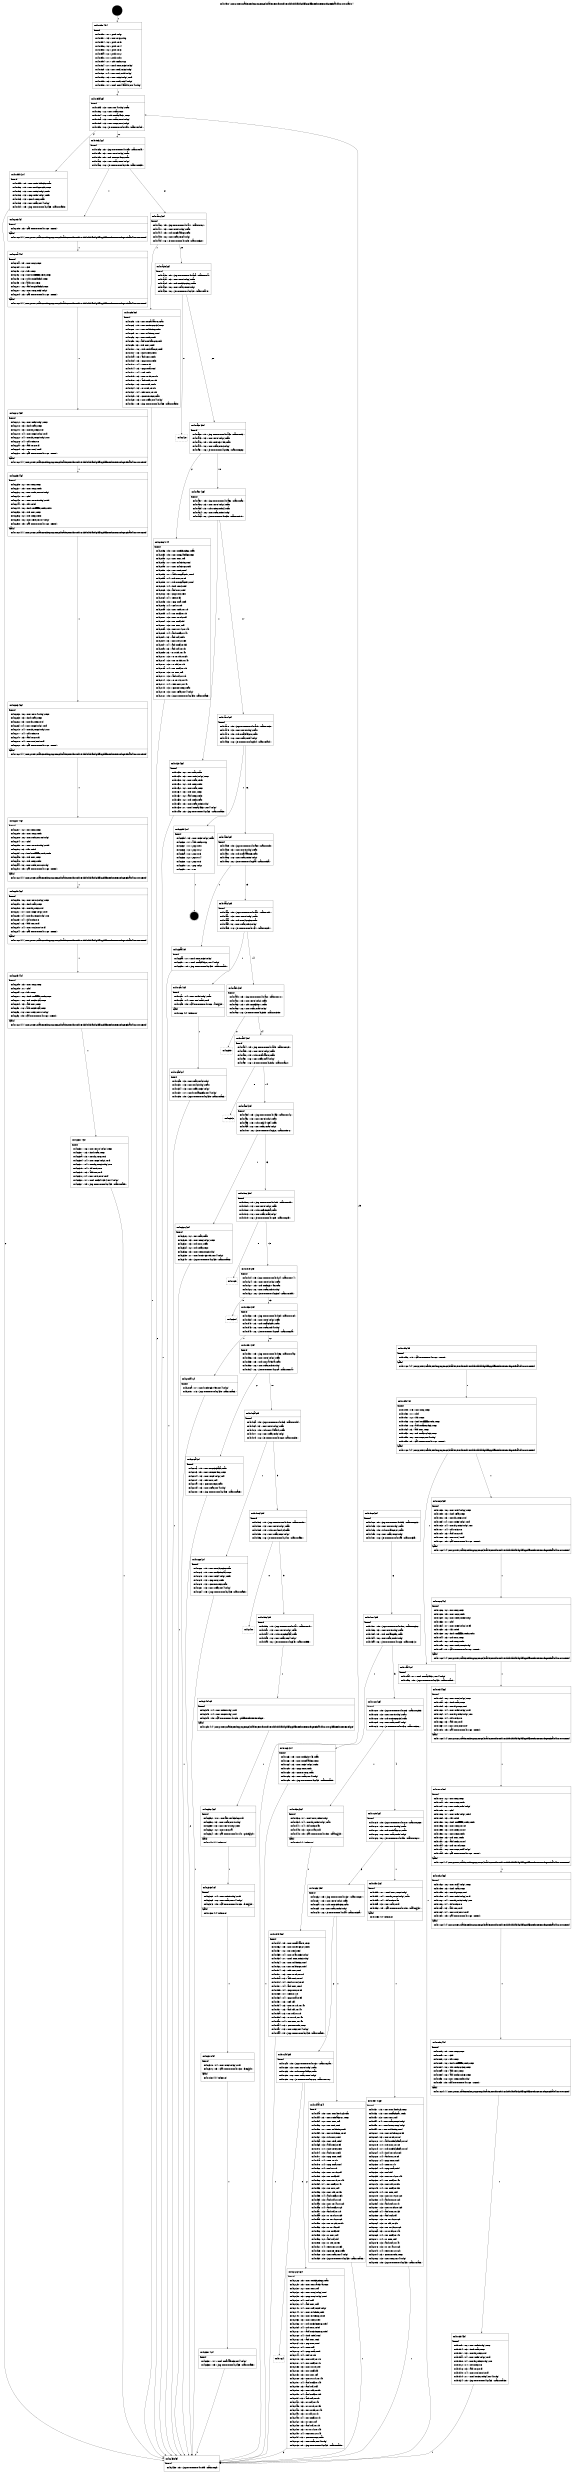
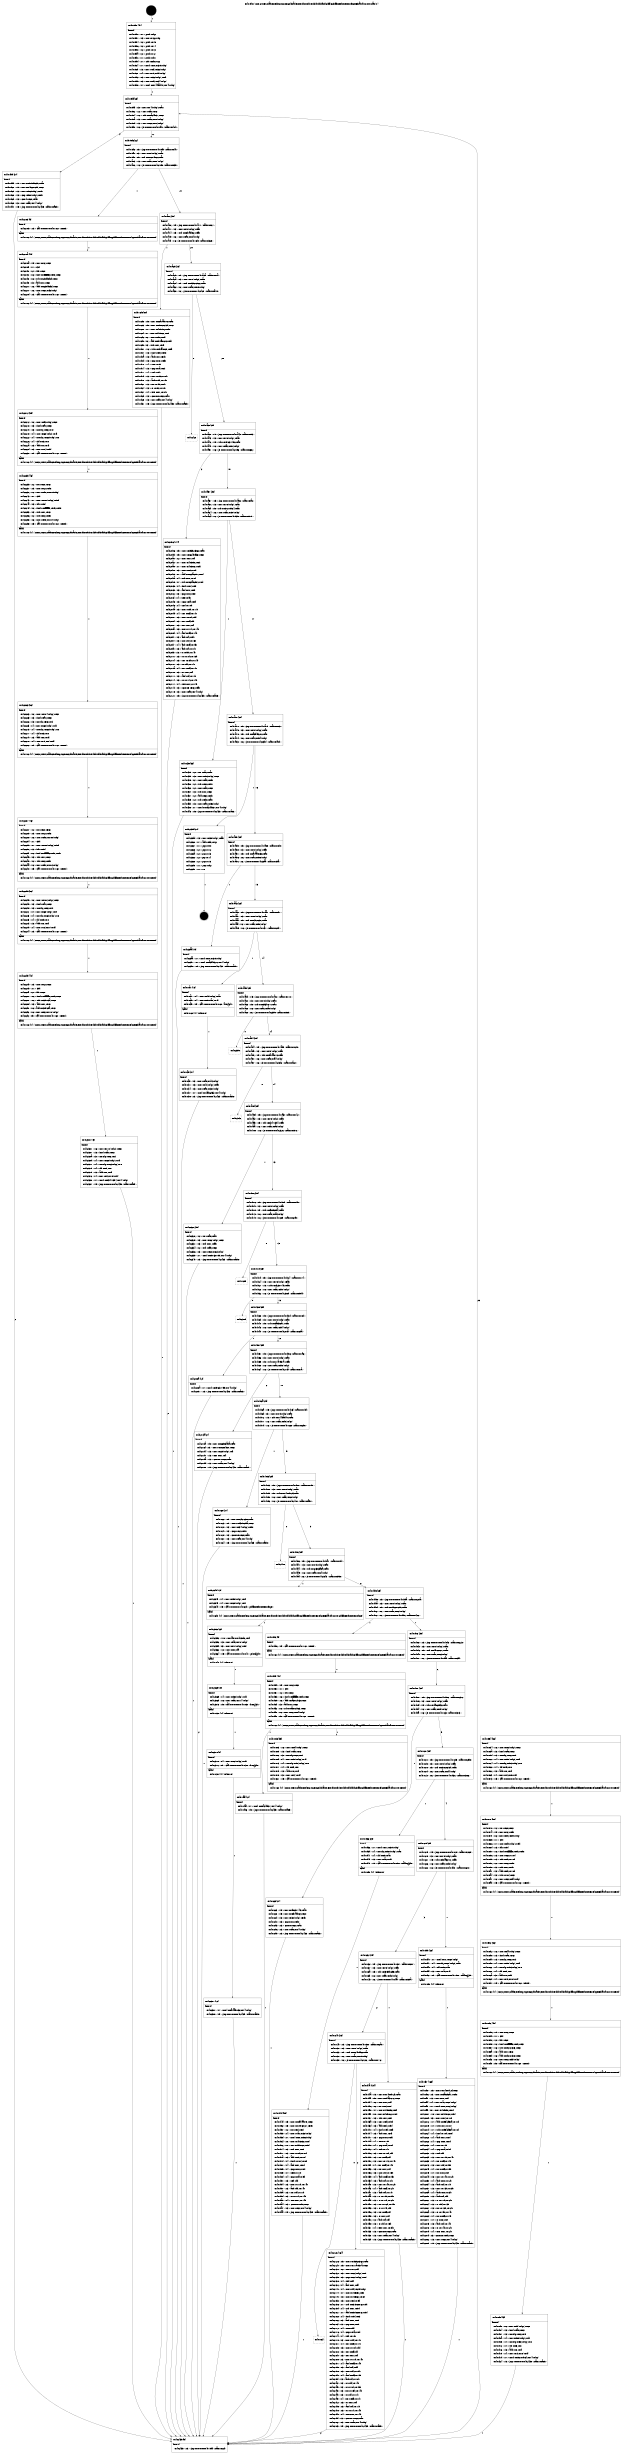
none -> (395, 1603)
(501, 1630) -> none
